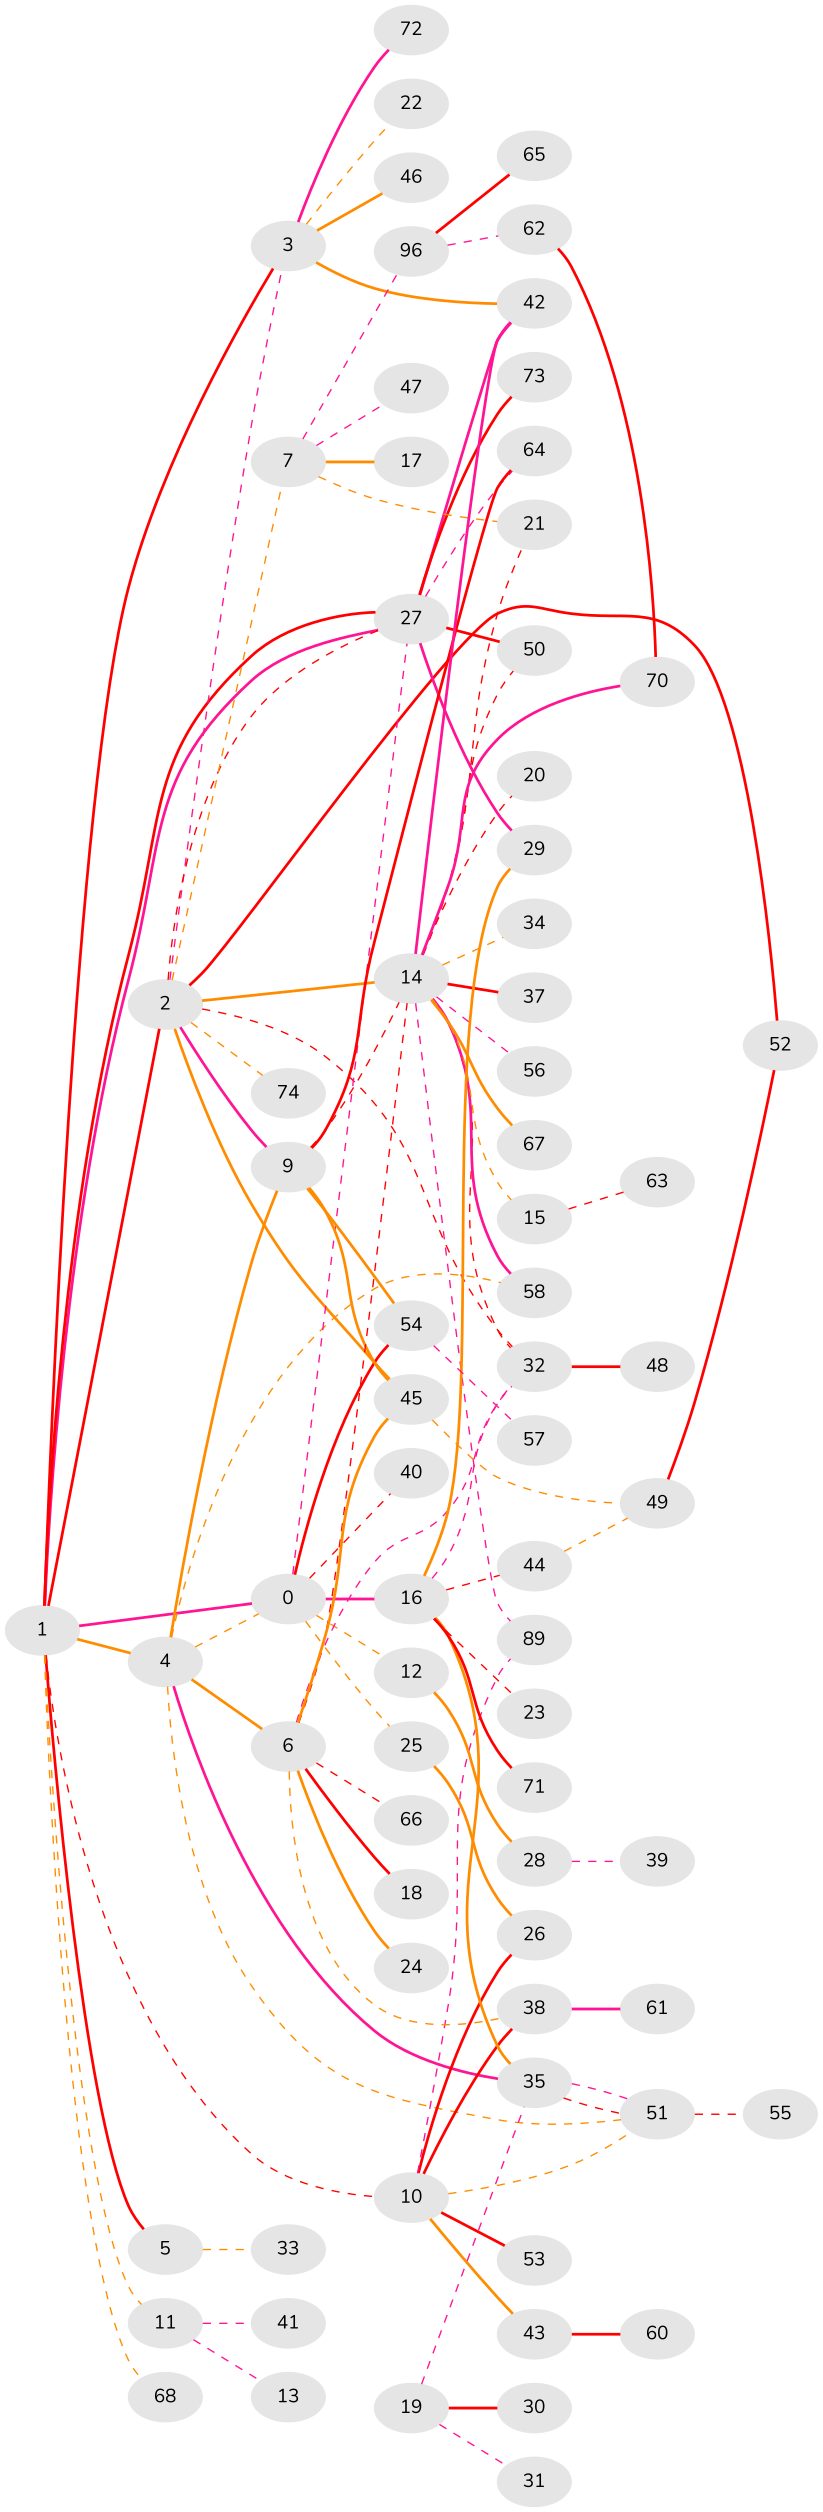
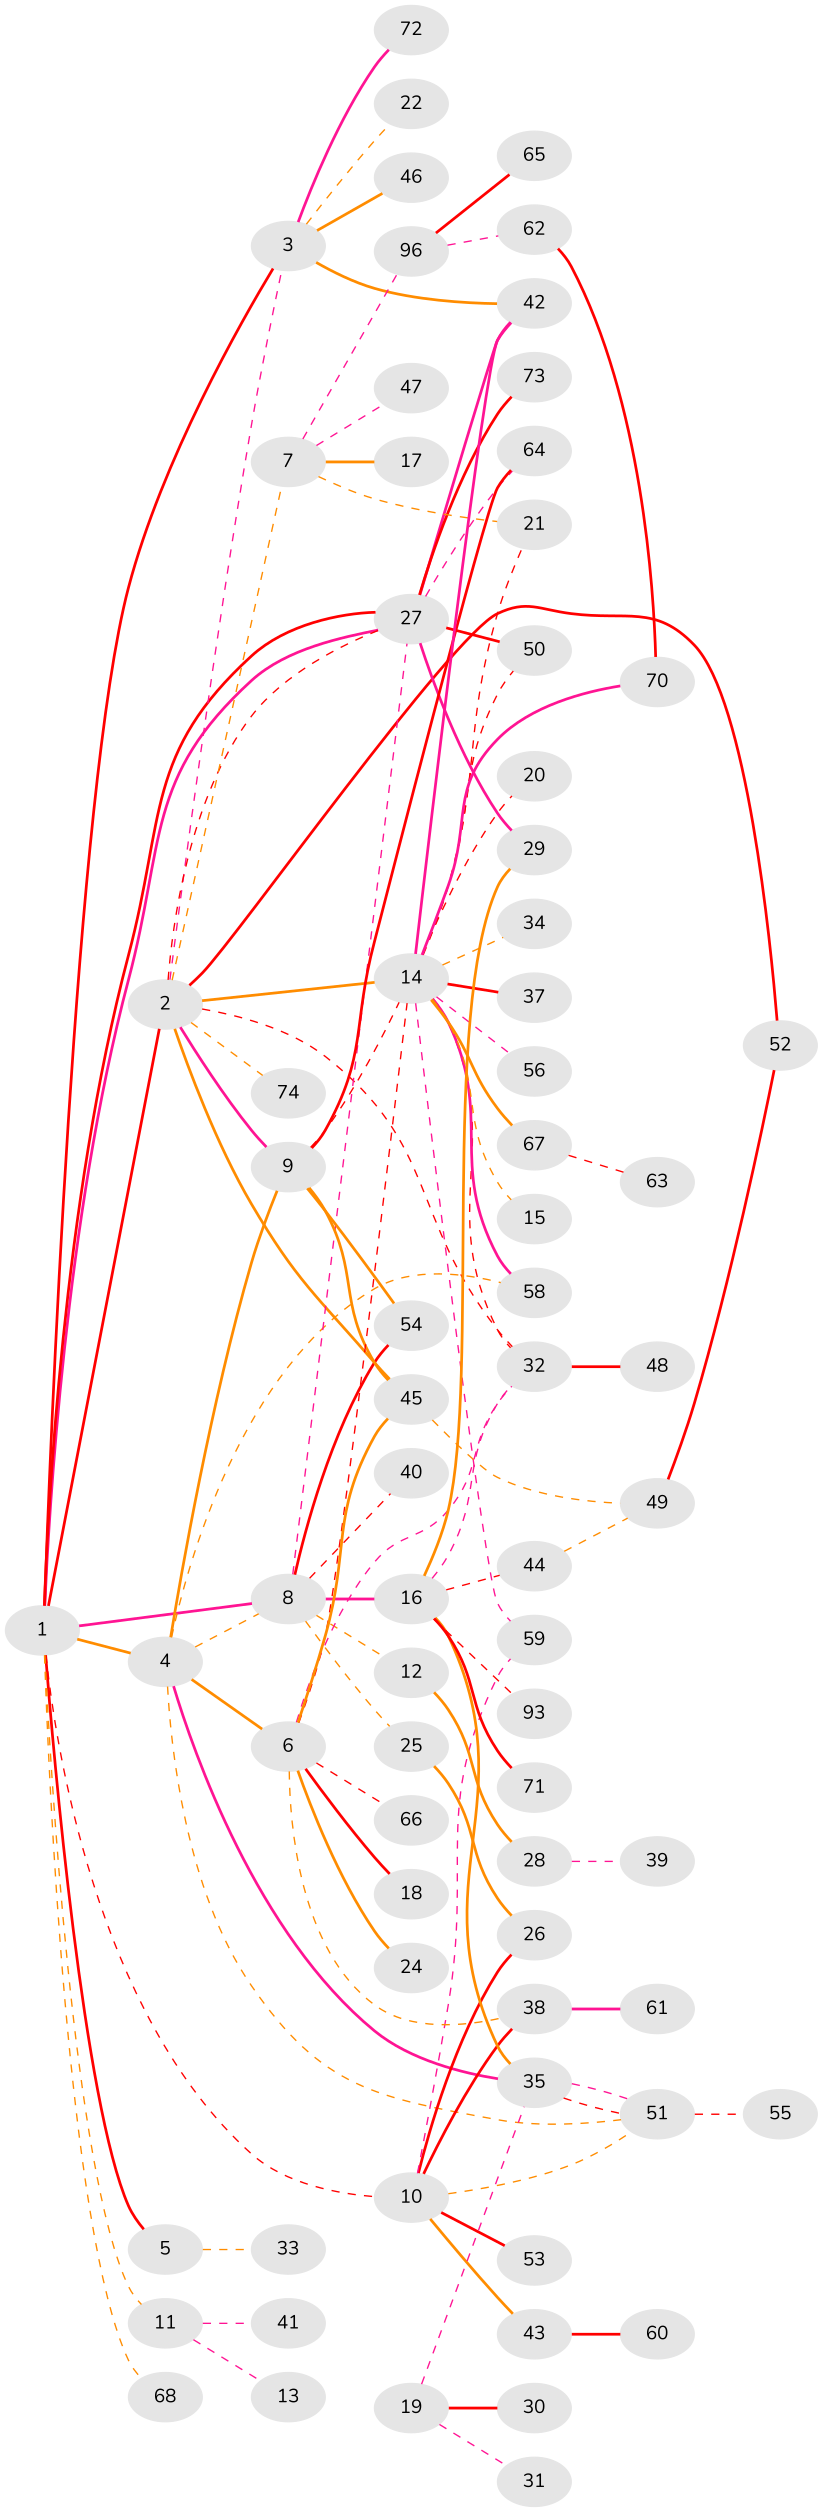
(596, 1201) -> (596, 1164)
(534, 1440) -> none
(288, 1599) -> (288, 1599)
(534, 1640) -> (534, 1640)
(534, 1714) -> (534, 1714)
